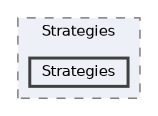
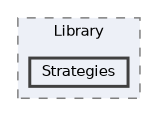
(79, 32) -> (79, 32)
